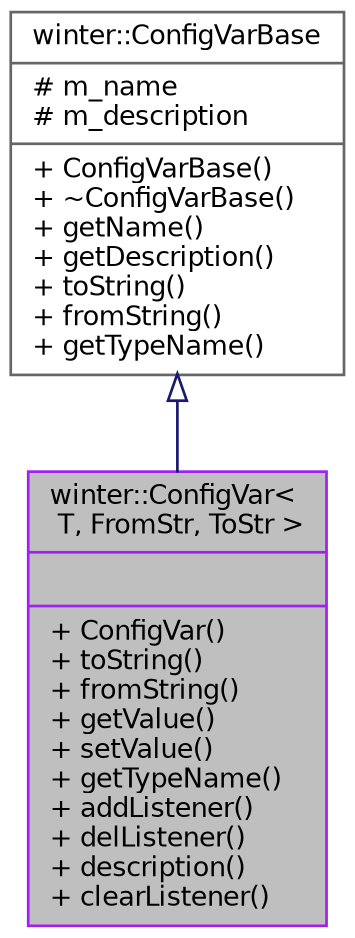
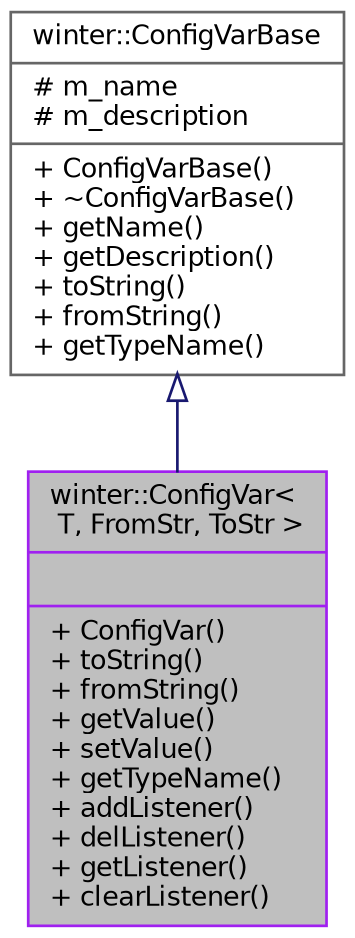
(148, 868) -> (149, 868)
